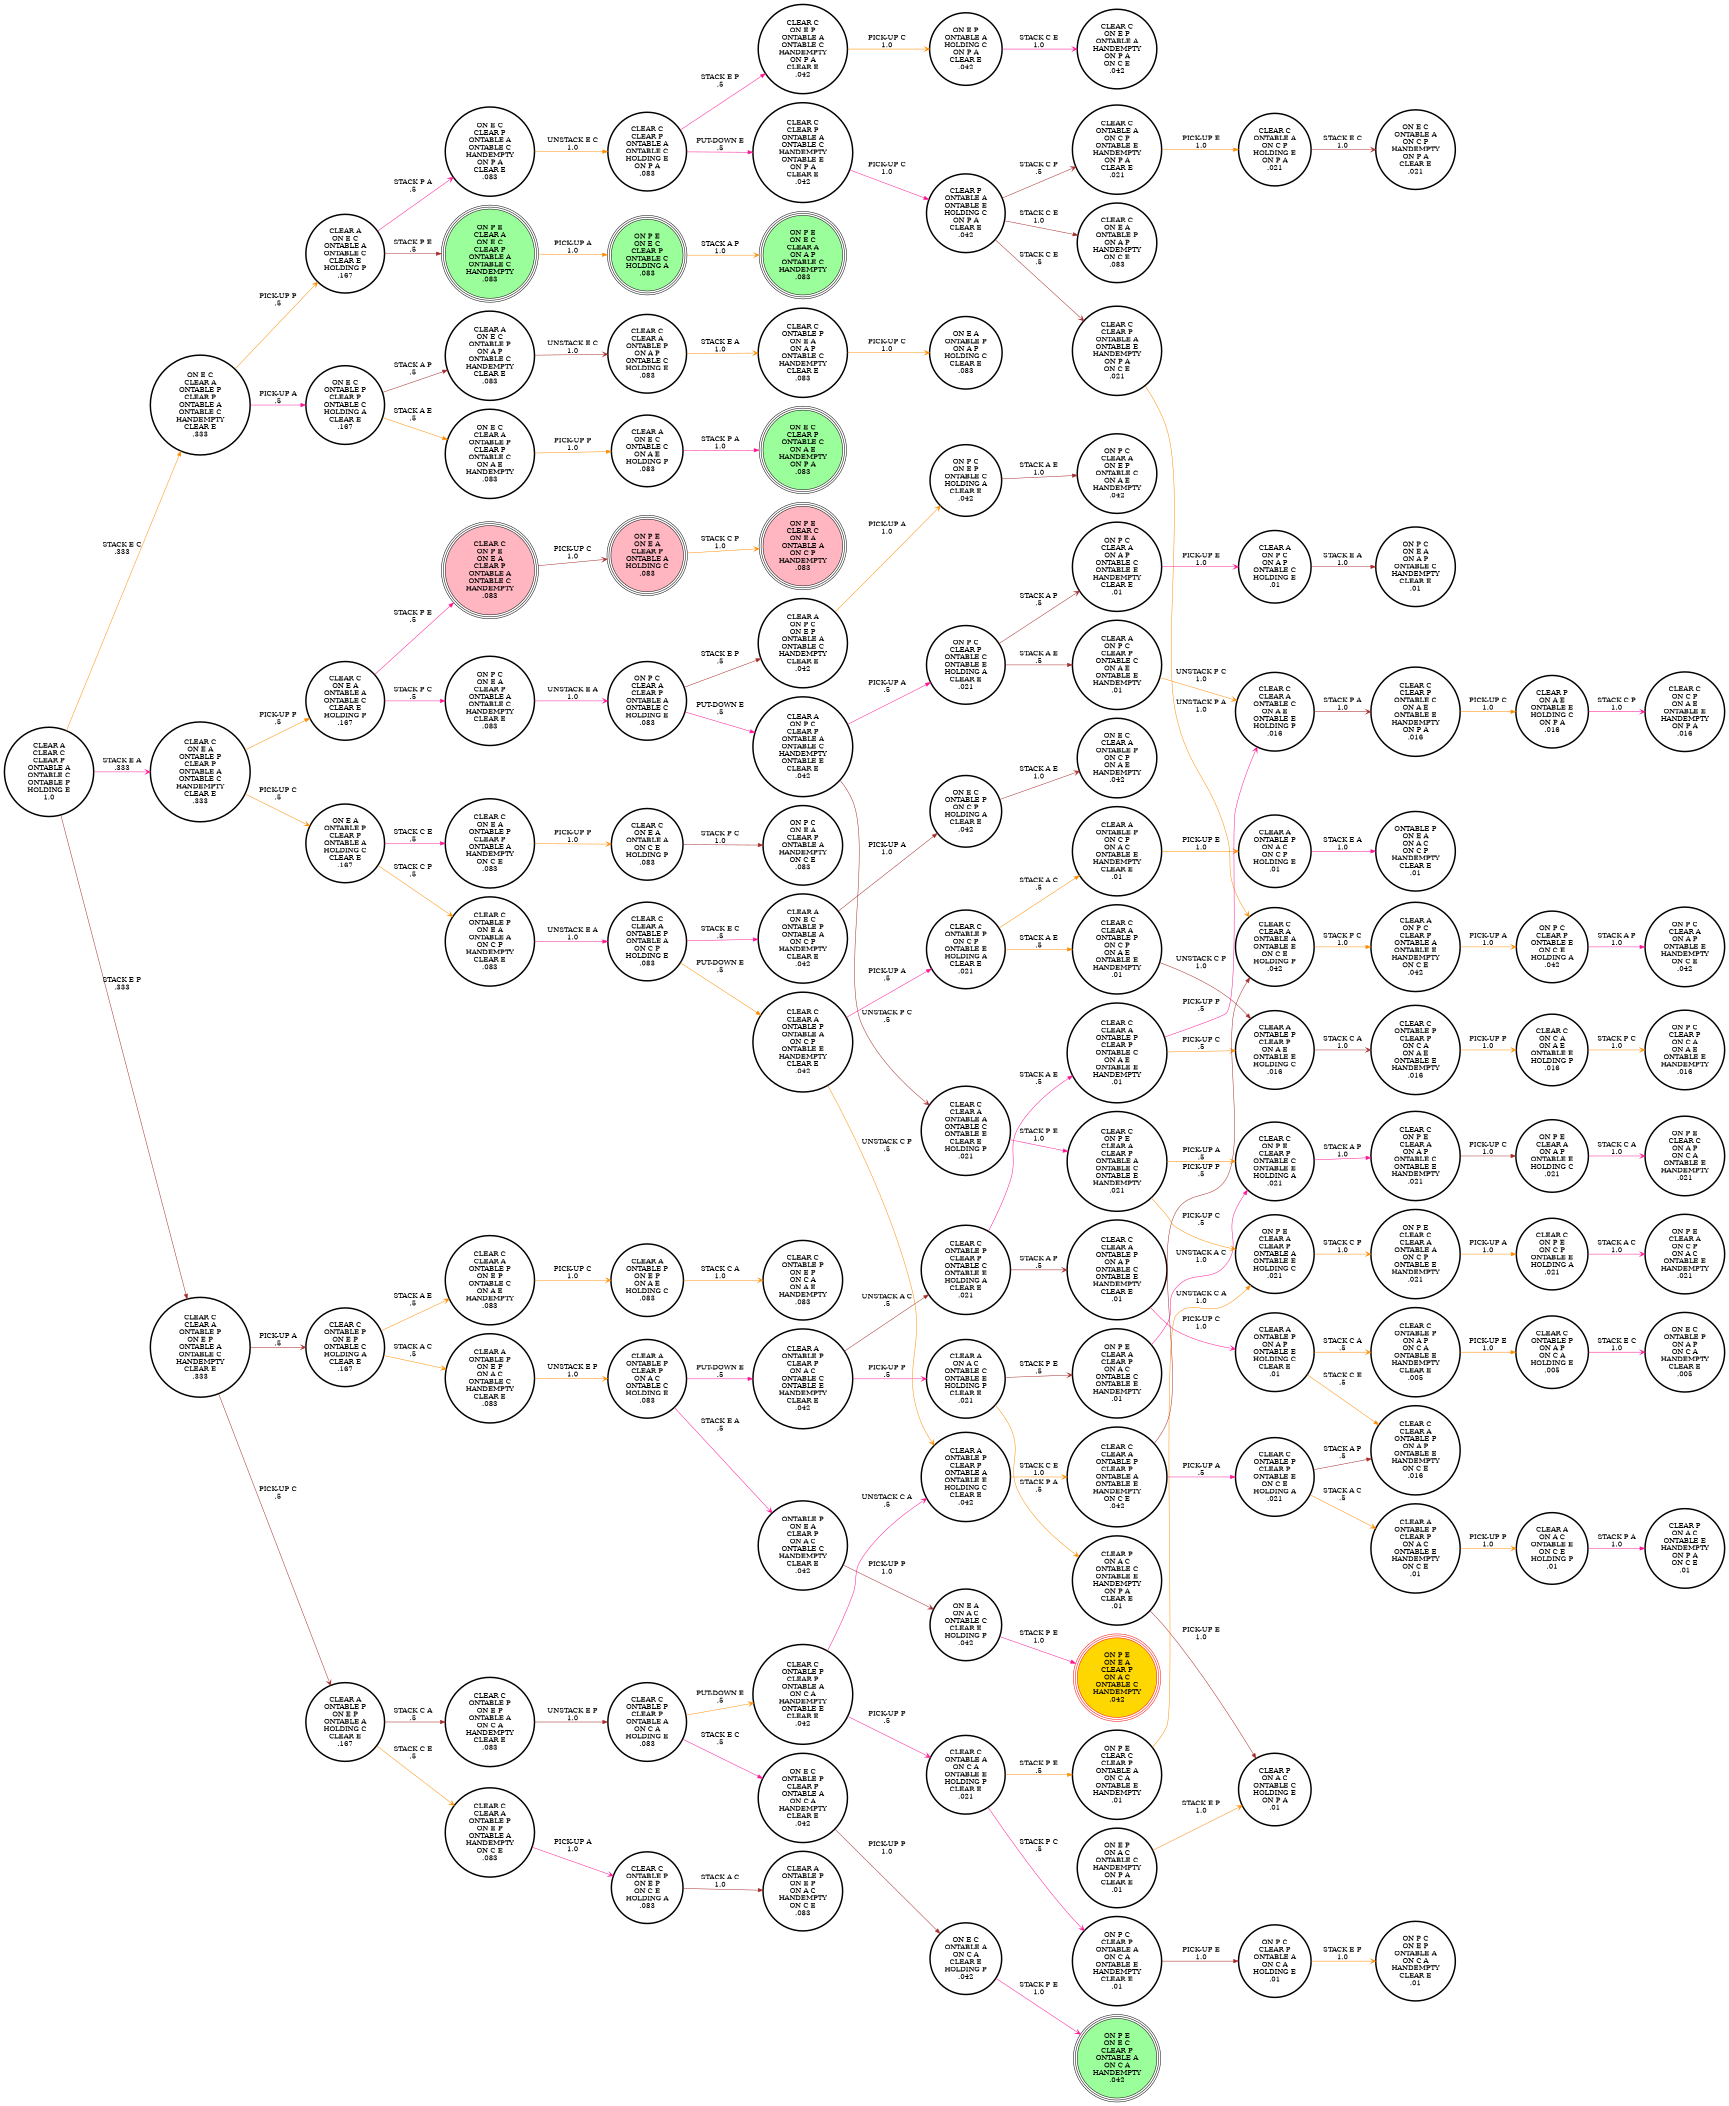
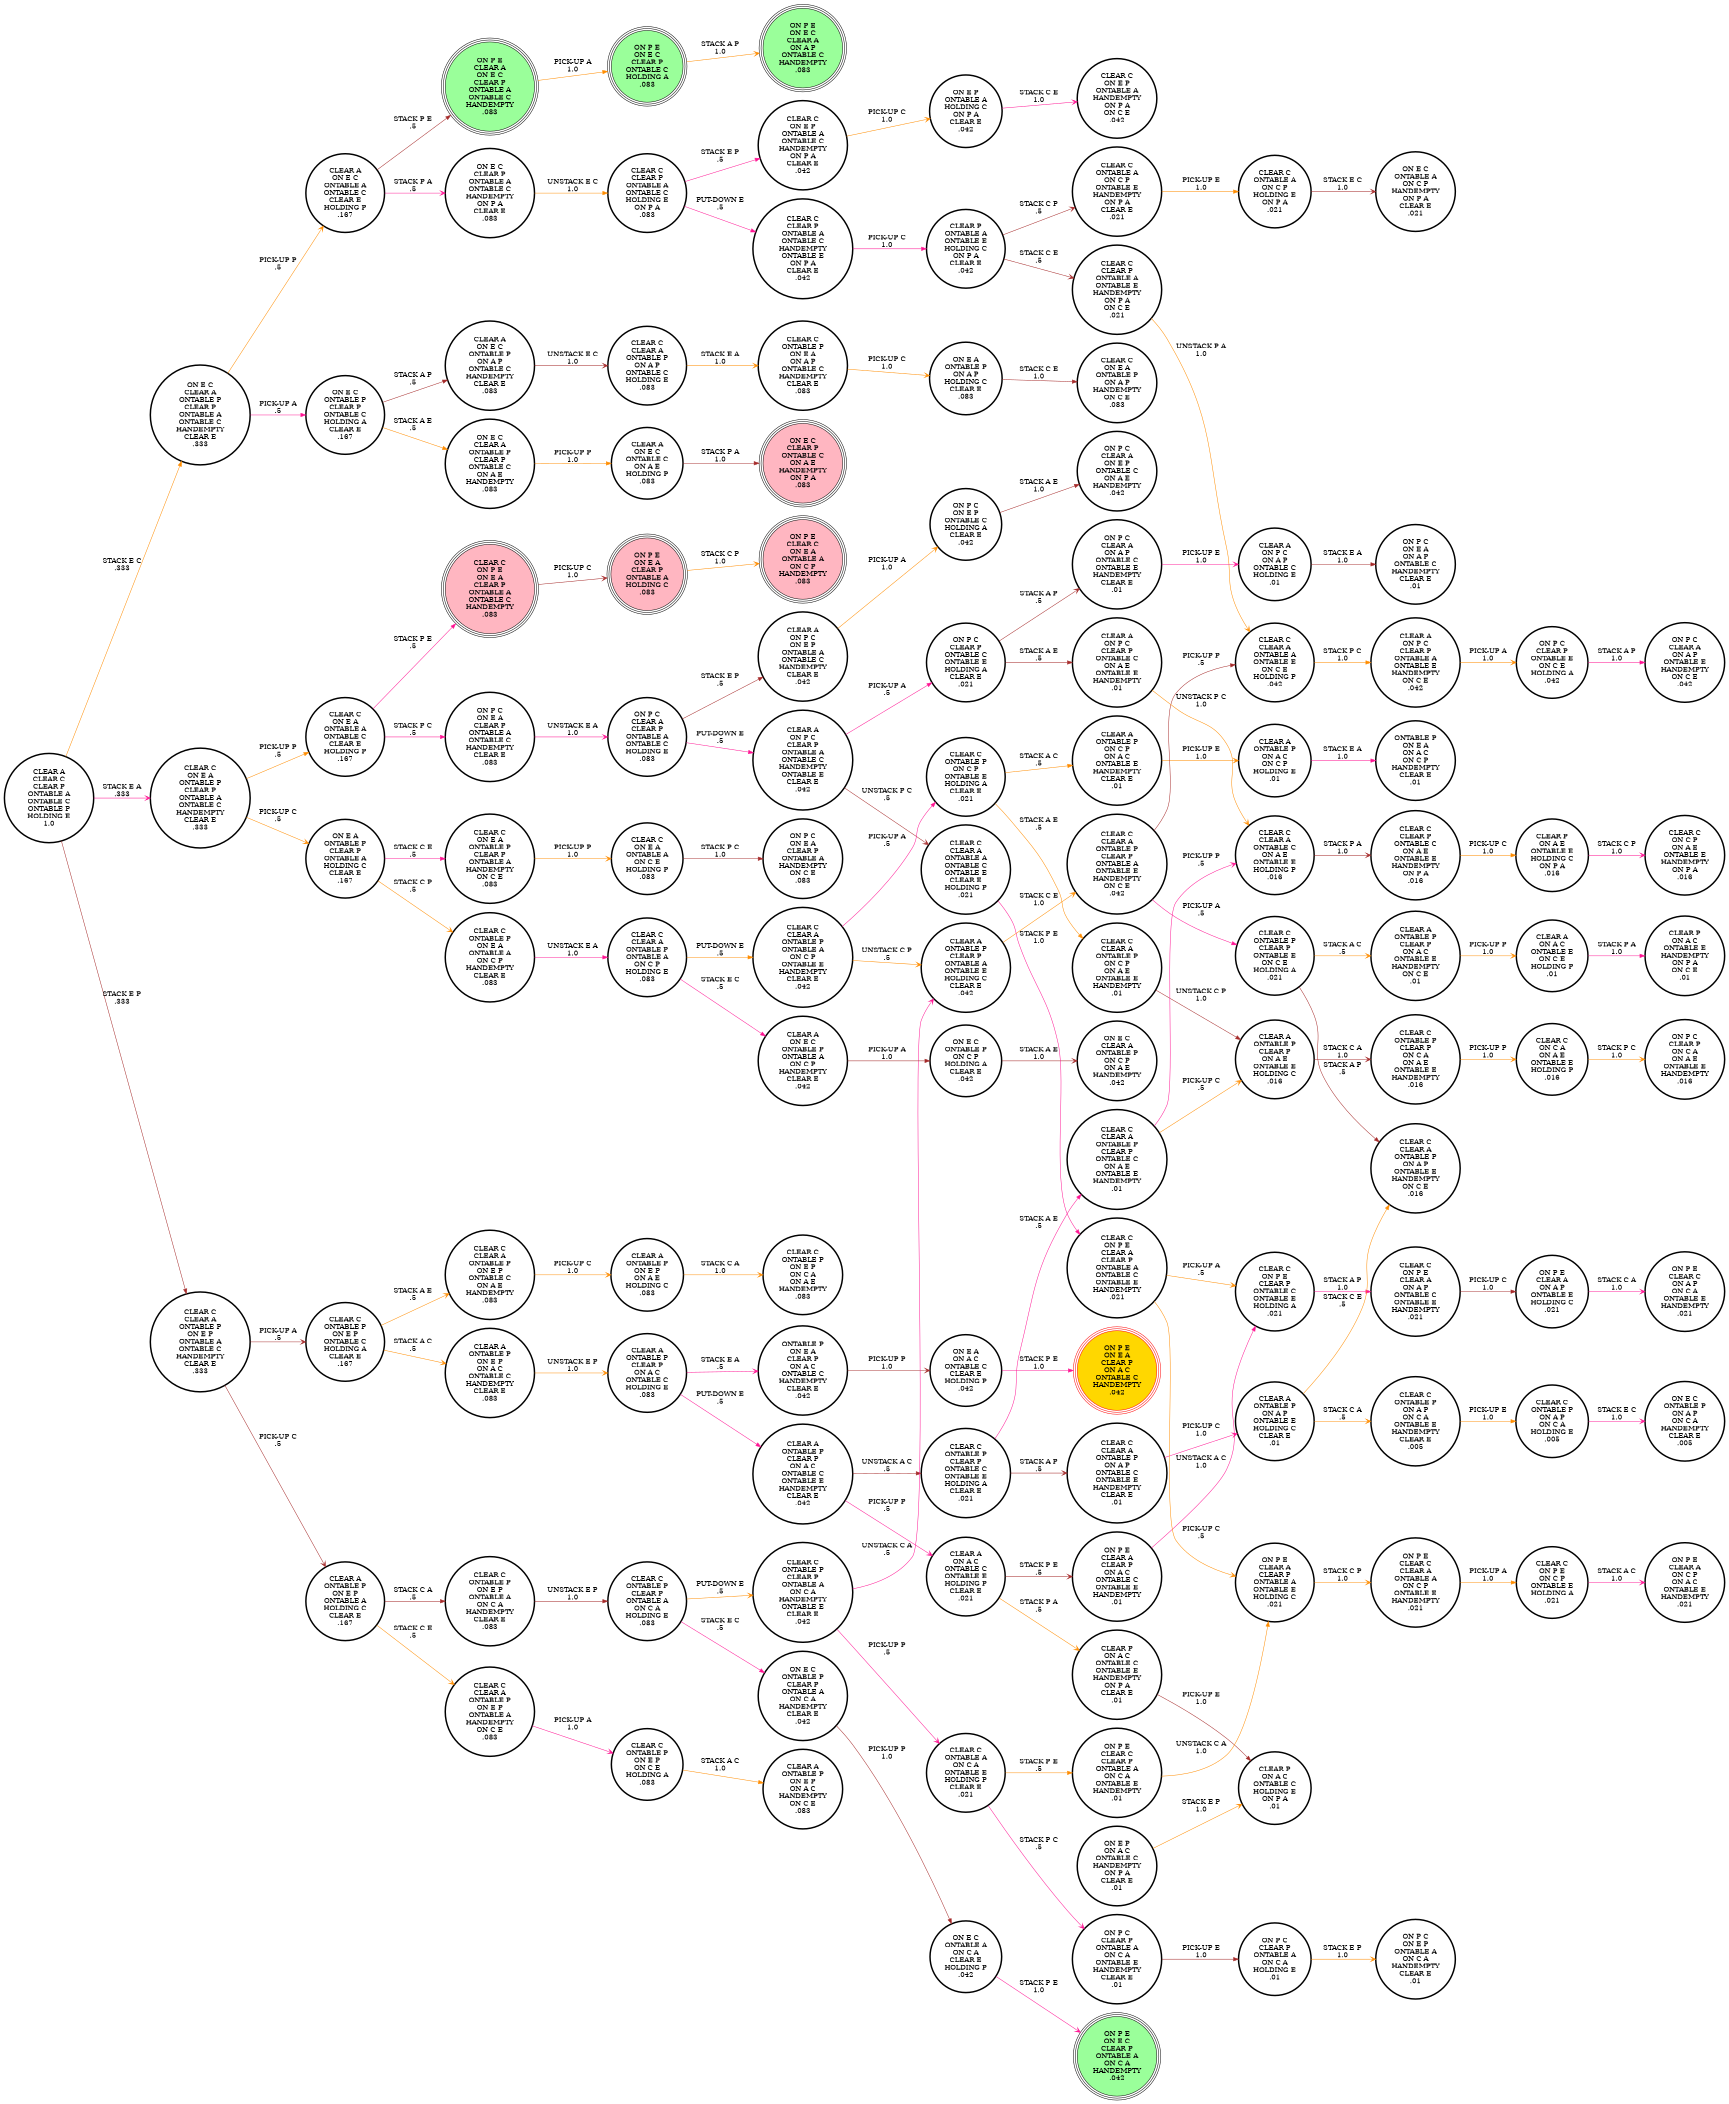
(1039, 228) -> (1037, 381)
(719, 450) -> (719, 463)
(803, 450) -> (803, 463)
(721, 1889) -> (721, 1776)
